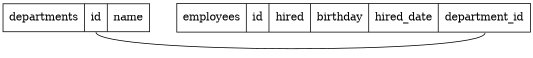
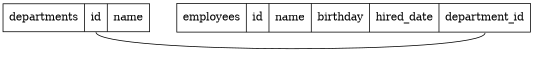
(290, 17) -> (290, 17)
